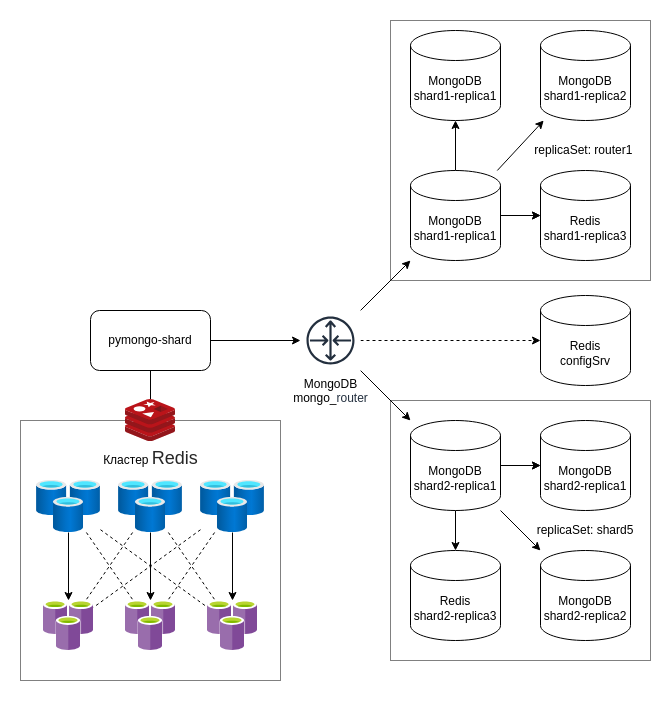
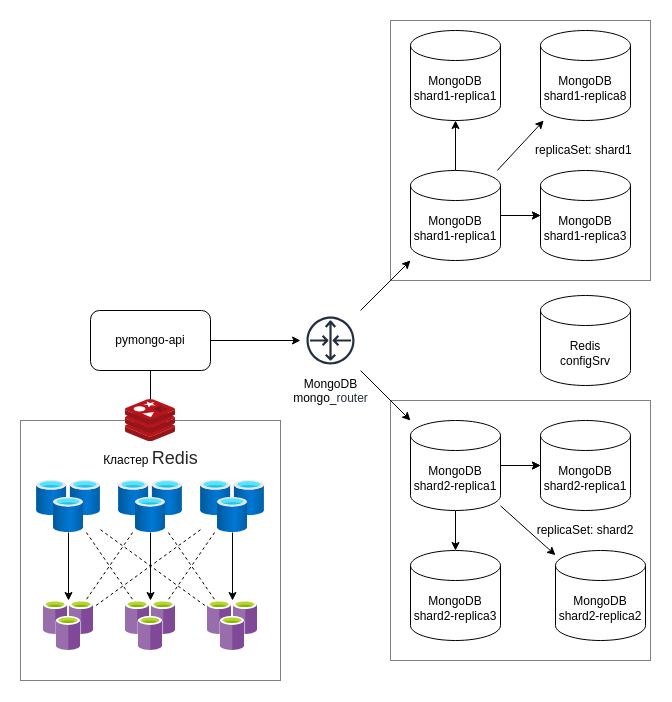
(586, 89) -> (586, 89)
(521, 151) -> (521, 151)
(586, 229) -> (586, 229)
(151, 341) -> (151, 341)
(447, 341) -> none
(521, 531) -> (521, 531)
(586, 596) -> (601, 596)
(456, 609) -> (456, 609)
